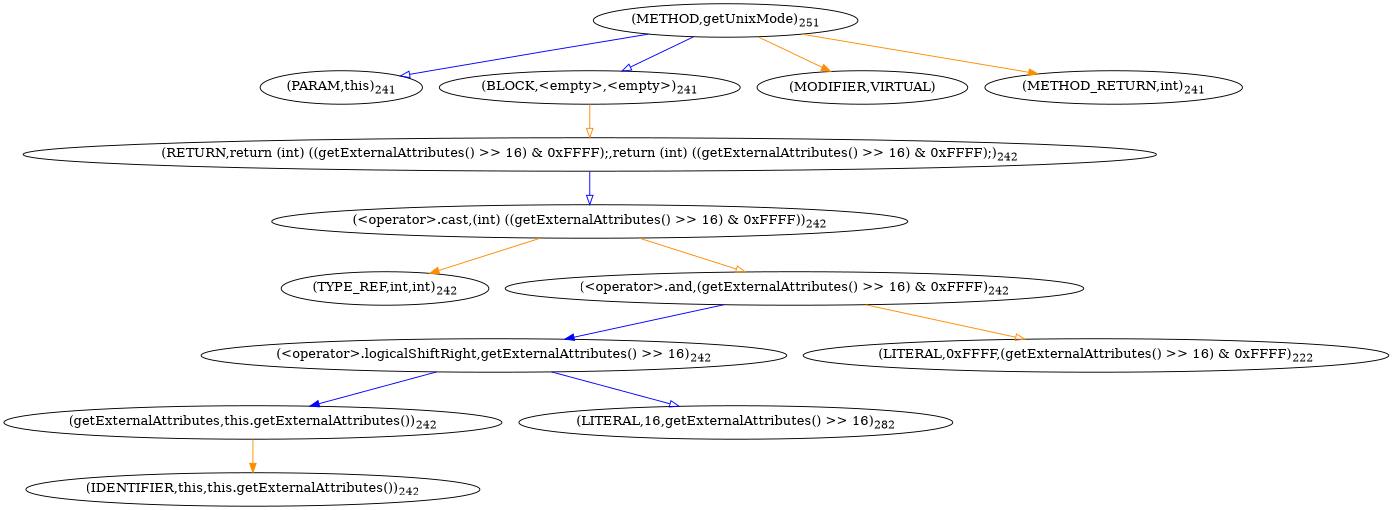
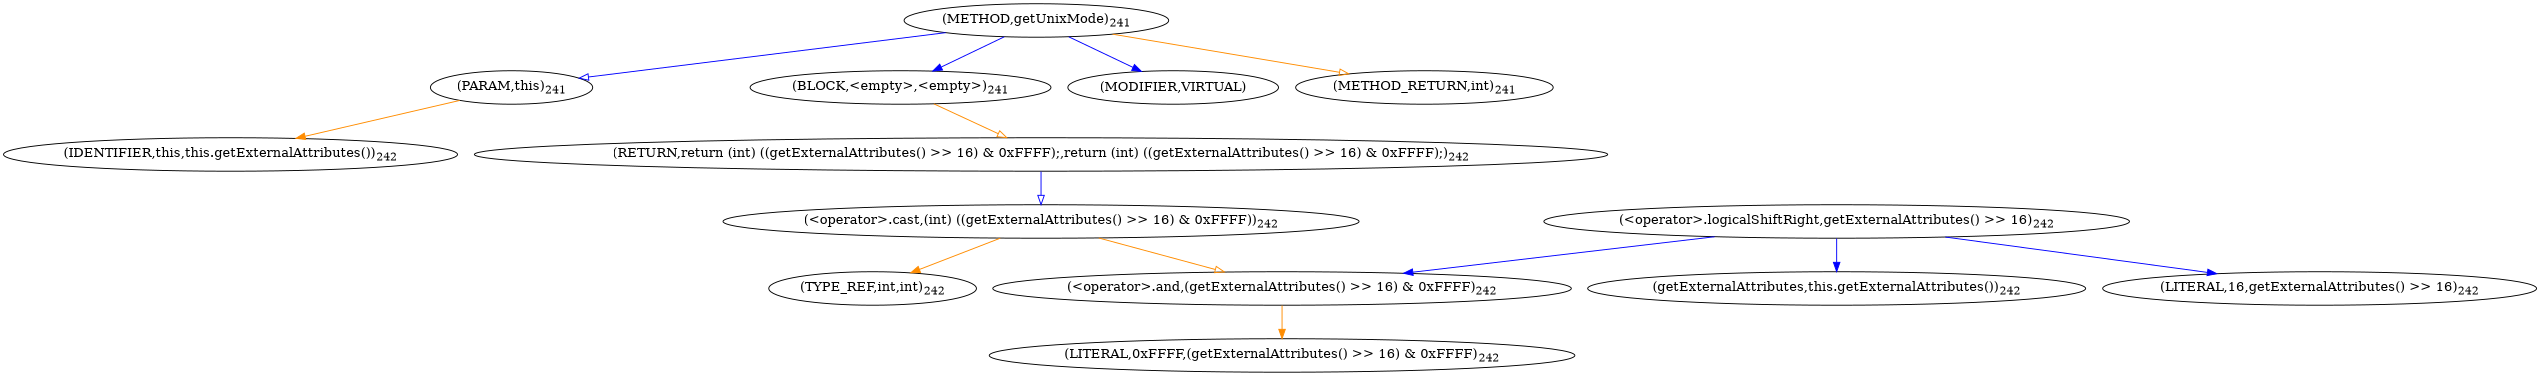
(809, 19) -> (1120, 19)
(662, 52) -> (973, 52)
(790, 52) -> (1101, 52)
(915, 53) -> (1226, 53)
(649, 321) -> (1564, 254)
(941, 321) -> (1282, 317)
(1303, 354) -> (1489, 354)
(611, 388) -> (2076, 255)
(885, 421) -> (2469, 287)
(253, 451) -> (382, 118)
